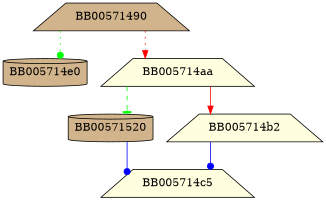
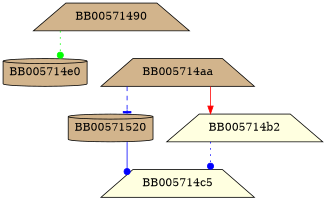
(145, 41) -> none
(178, 72) -> (178, 72)
(127, 98) -> (127, 98)
(210, 153) -> (210, 153)
